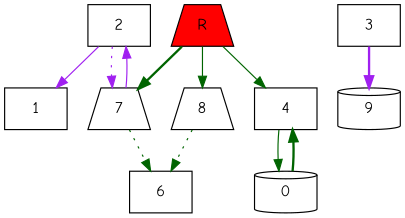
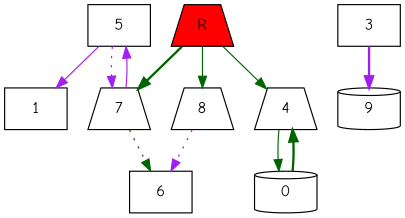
(119, 25) -> (119, 25)
(286, 109) -> (286, 109)
(184, 145) -> (184, 145)
